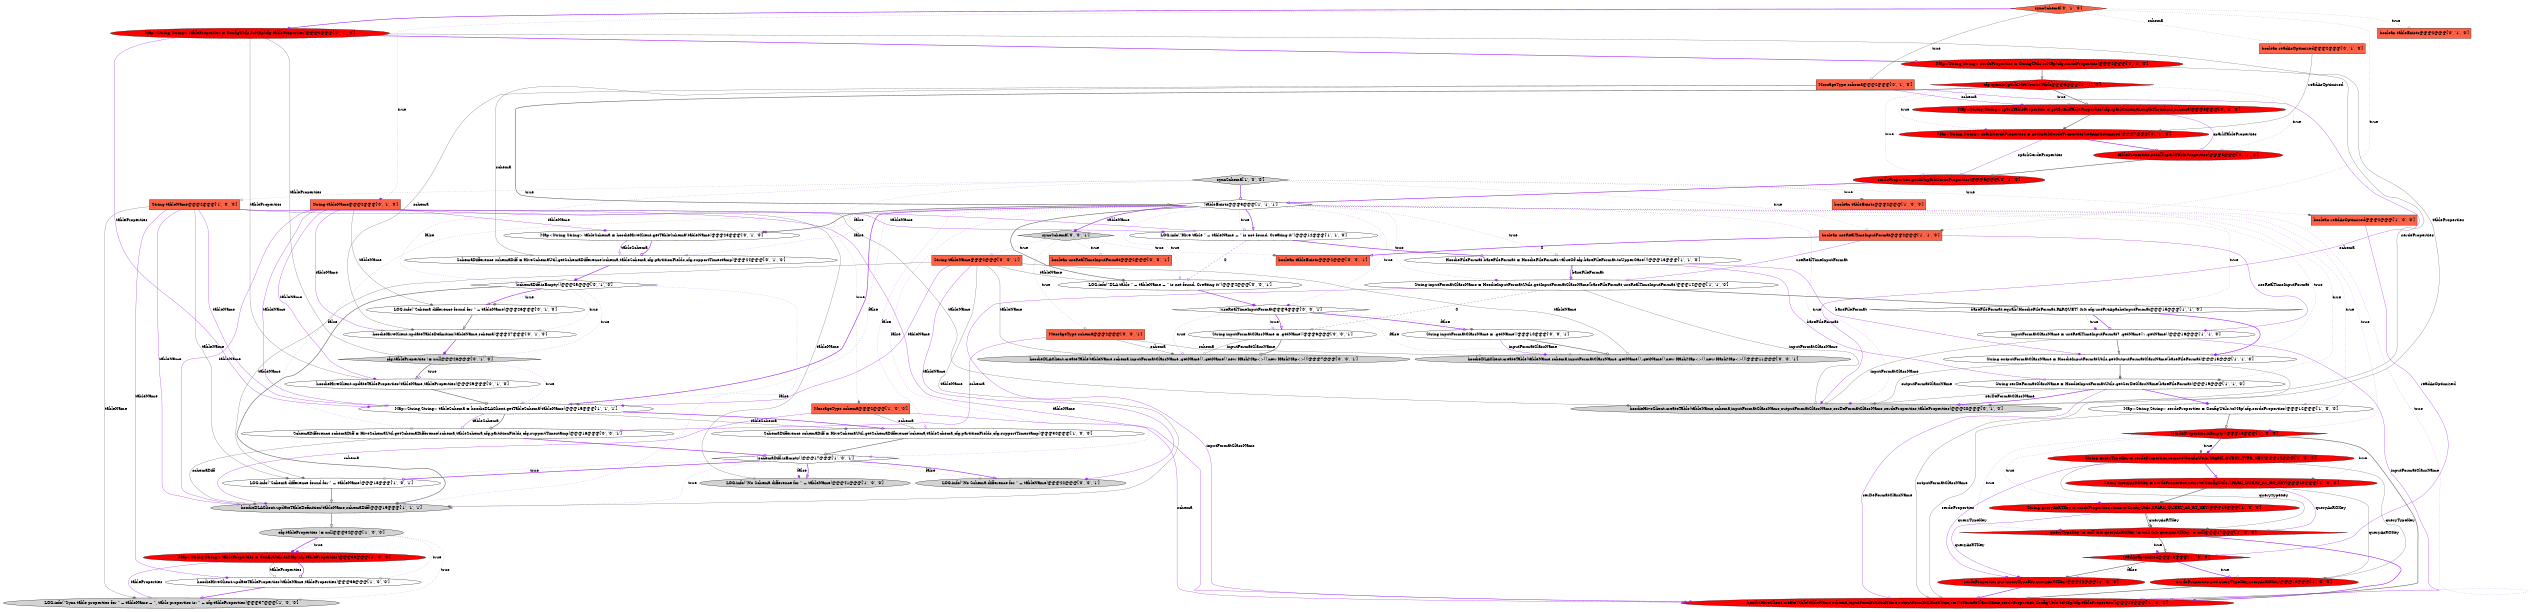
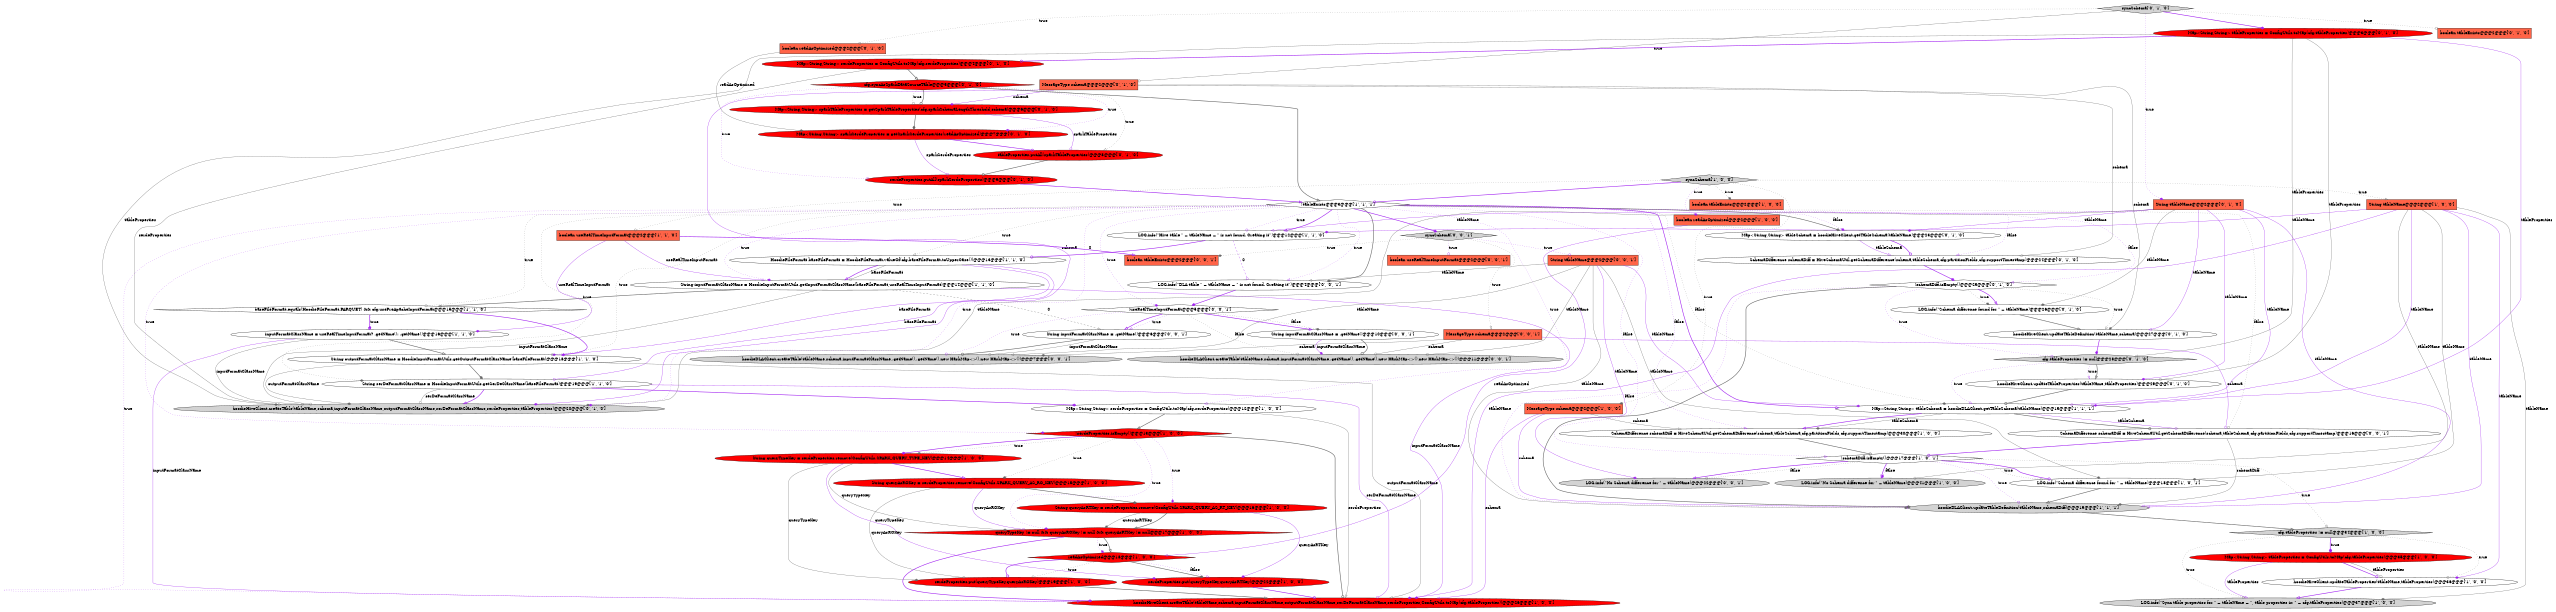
(2059, 9) -> (2145, 9)
(2156, 21) -> (1043, 21)
(2351, 163) -> none
(1848, 190) -> (1687, 198)
(729, 194) -> (2034, 218)
none -> (2186, 464)
(331, 533) -> (2331, 533)
